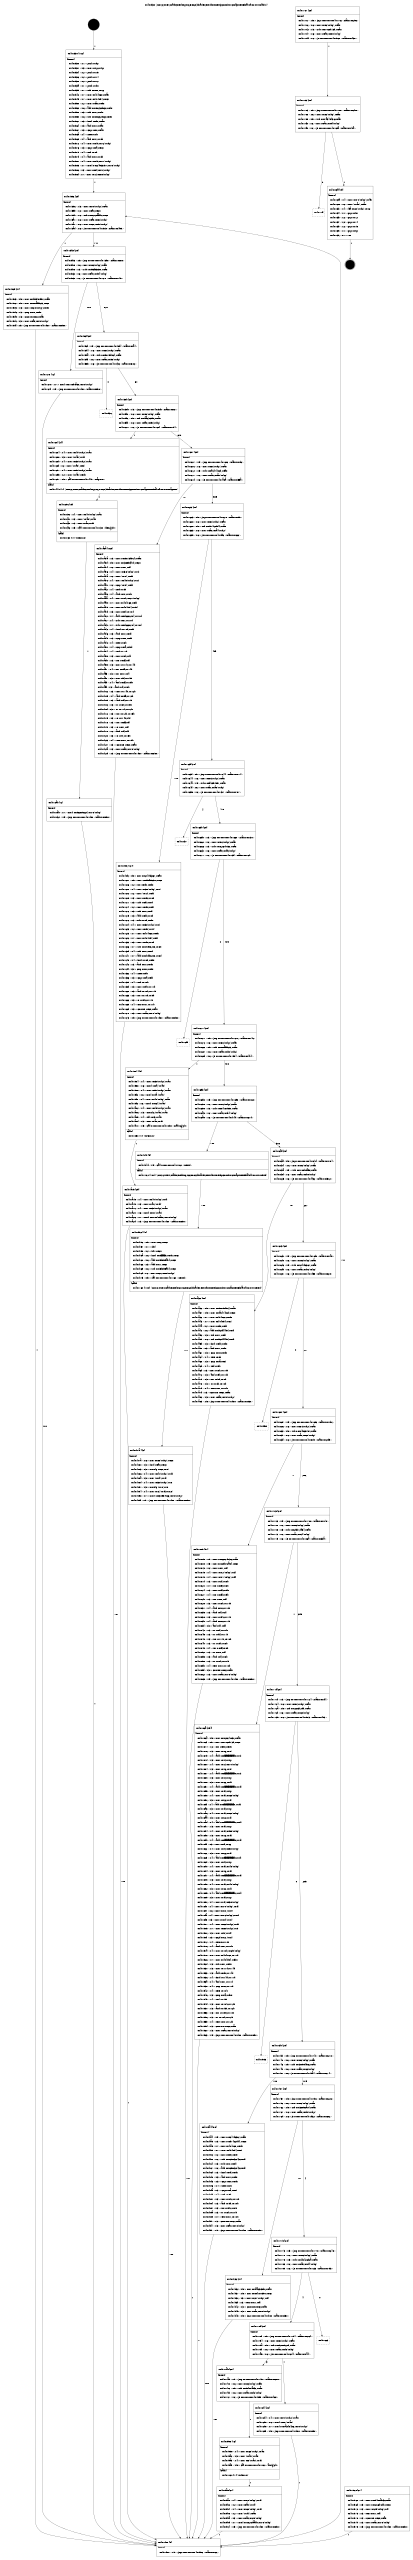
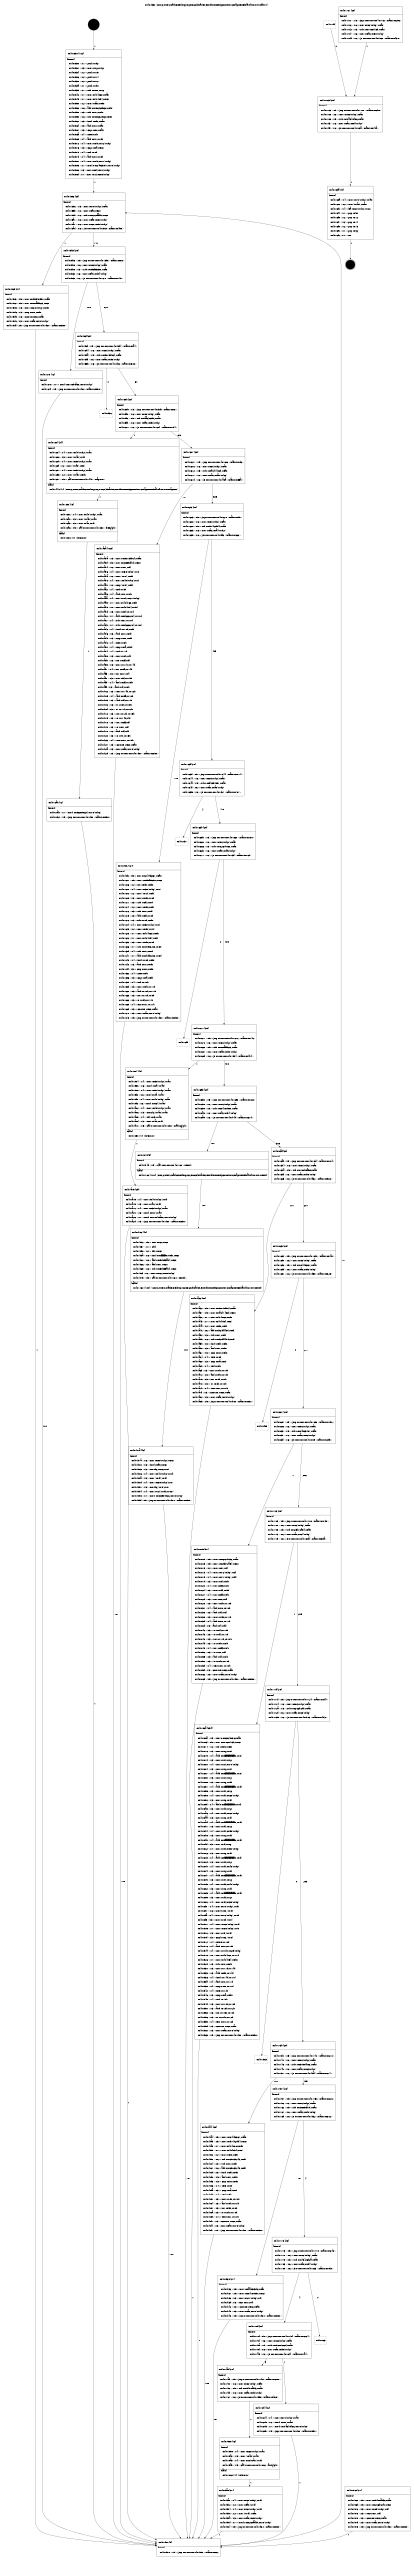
(322, 170) -> (338, 62)
